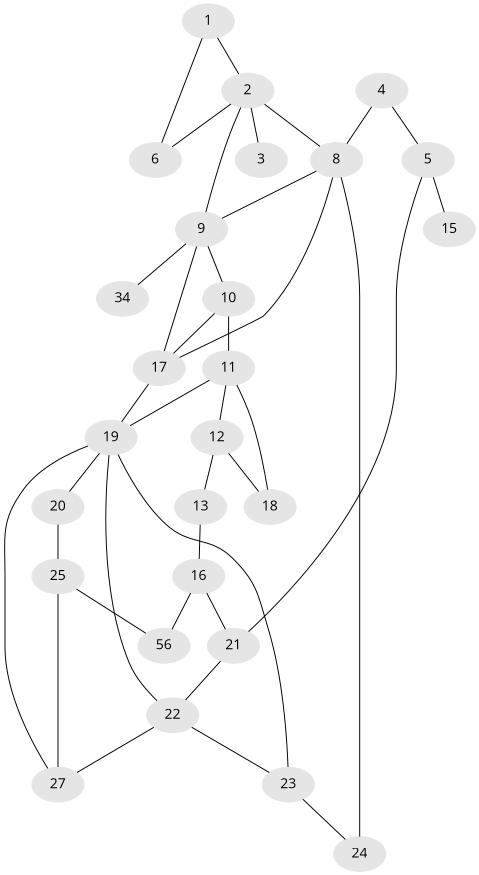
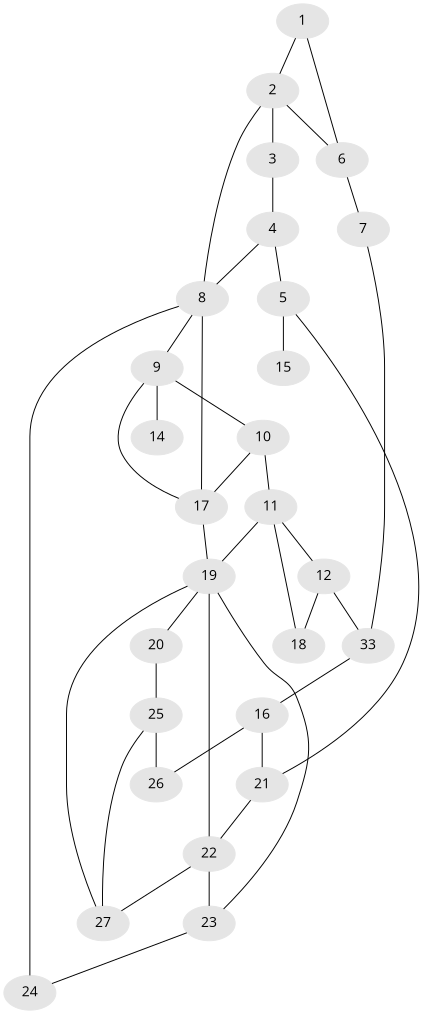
(221, 159) -> none
none -> (273, 195)
none -> (363, 229)
(123, 299) -> (157, 438)
(201, 507) -> (368, 646)
(164, 646) -> (156, 785)
